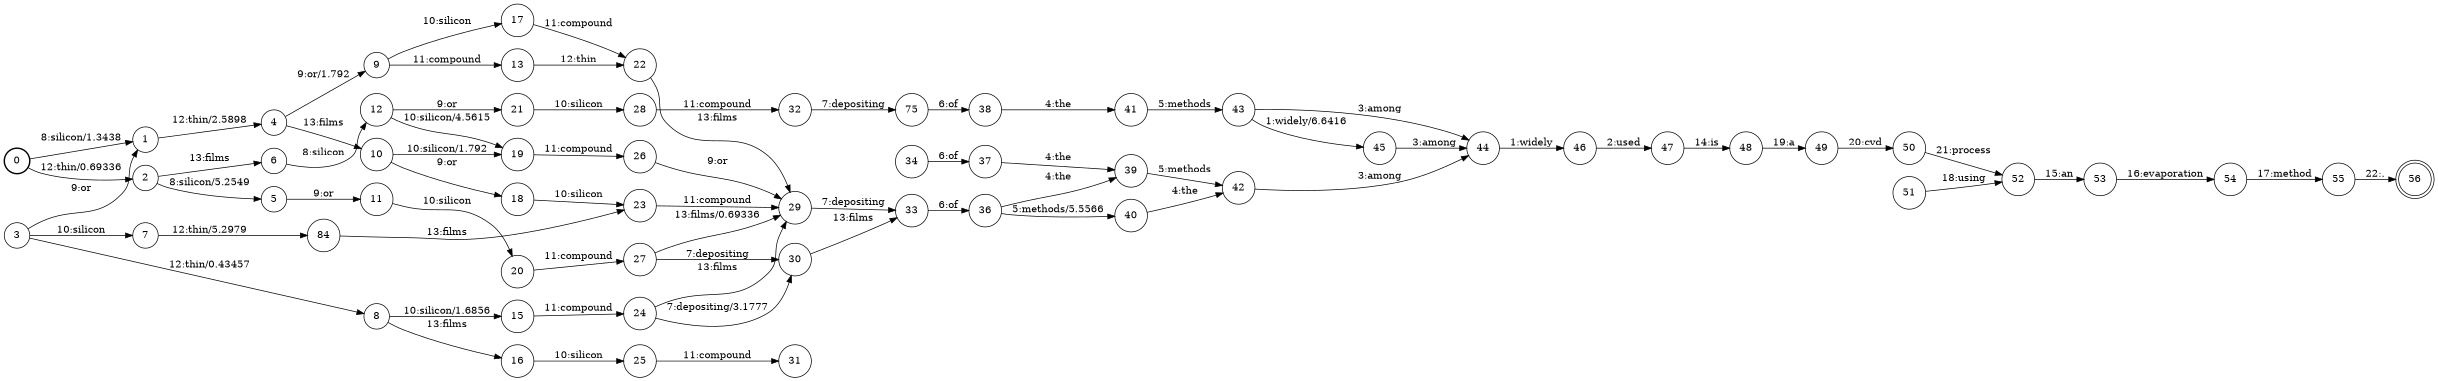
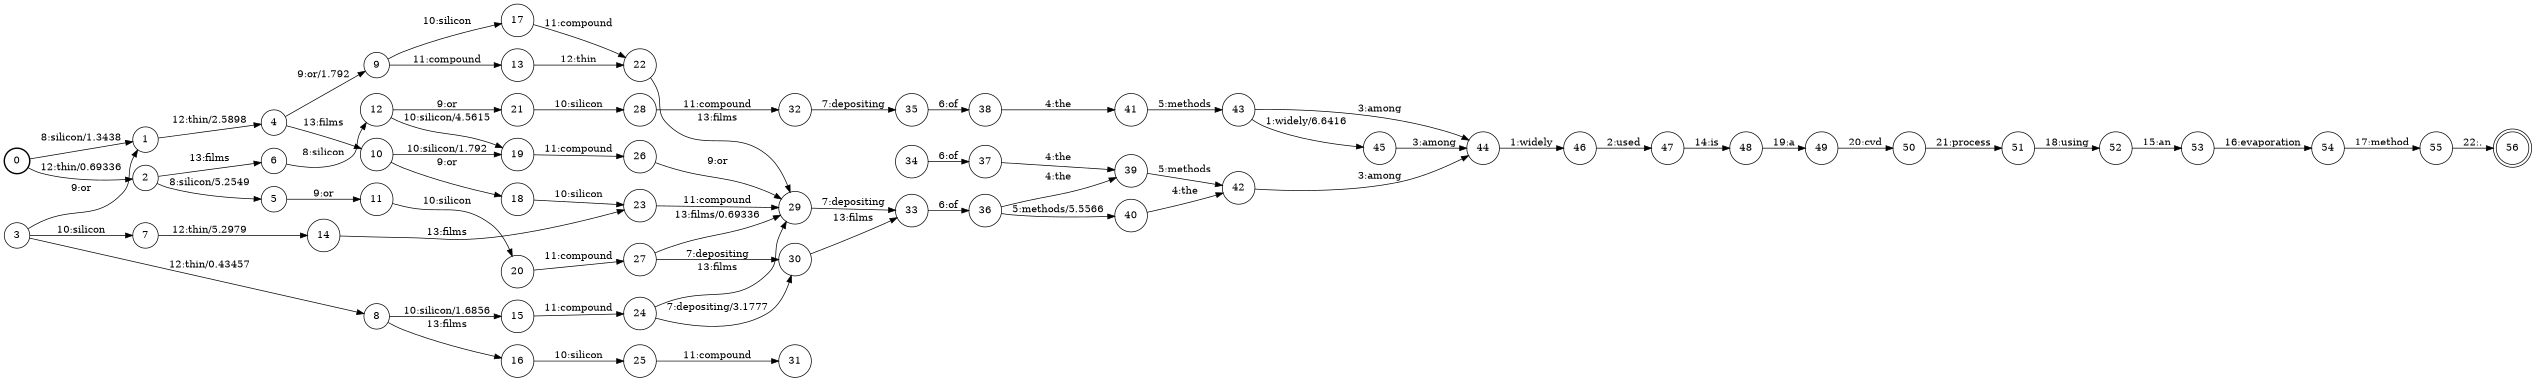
(912, 110) -> (912, 110)
(1960, 163) -> (1960, 148)
(324, 235) -> (324, 235)
